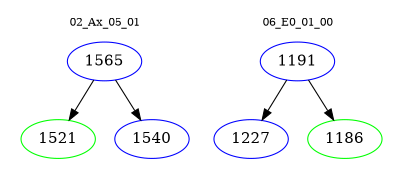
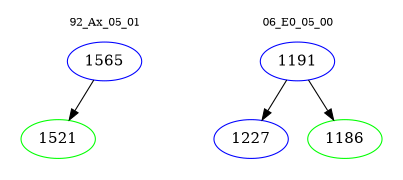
(105, 23) -> (105, 23)
(298, 23) -> (298, 23)
(152, 139) -> none
